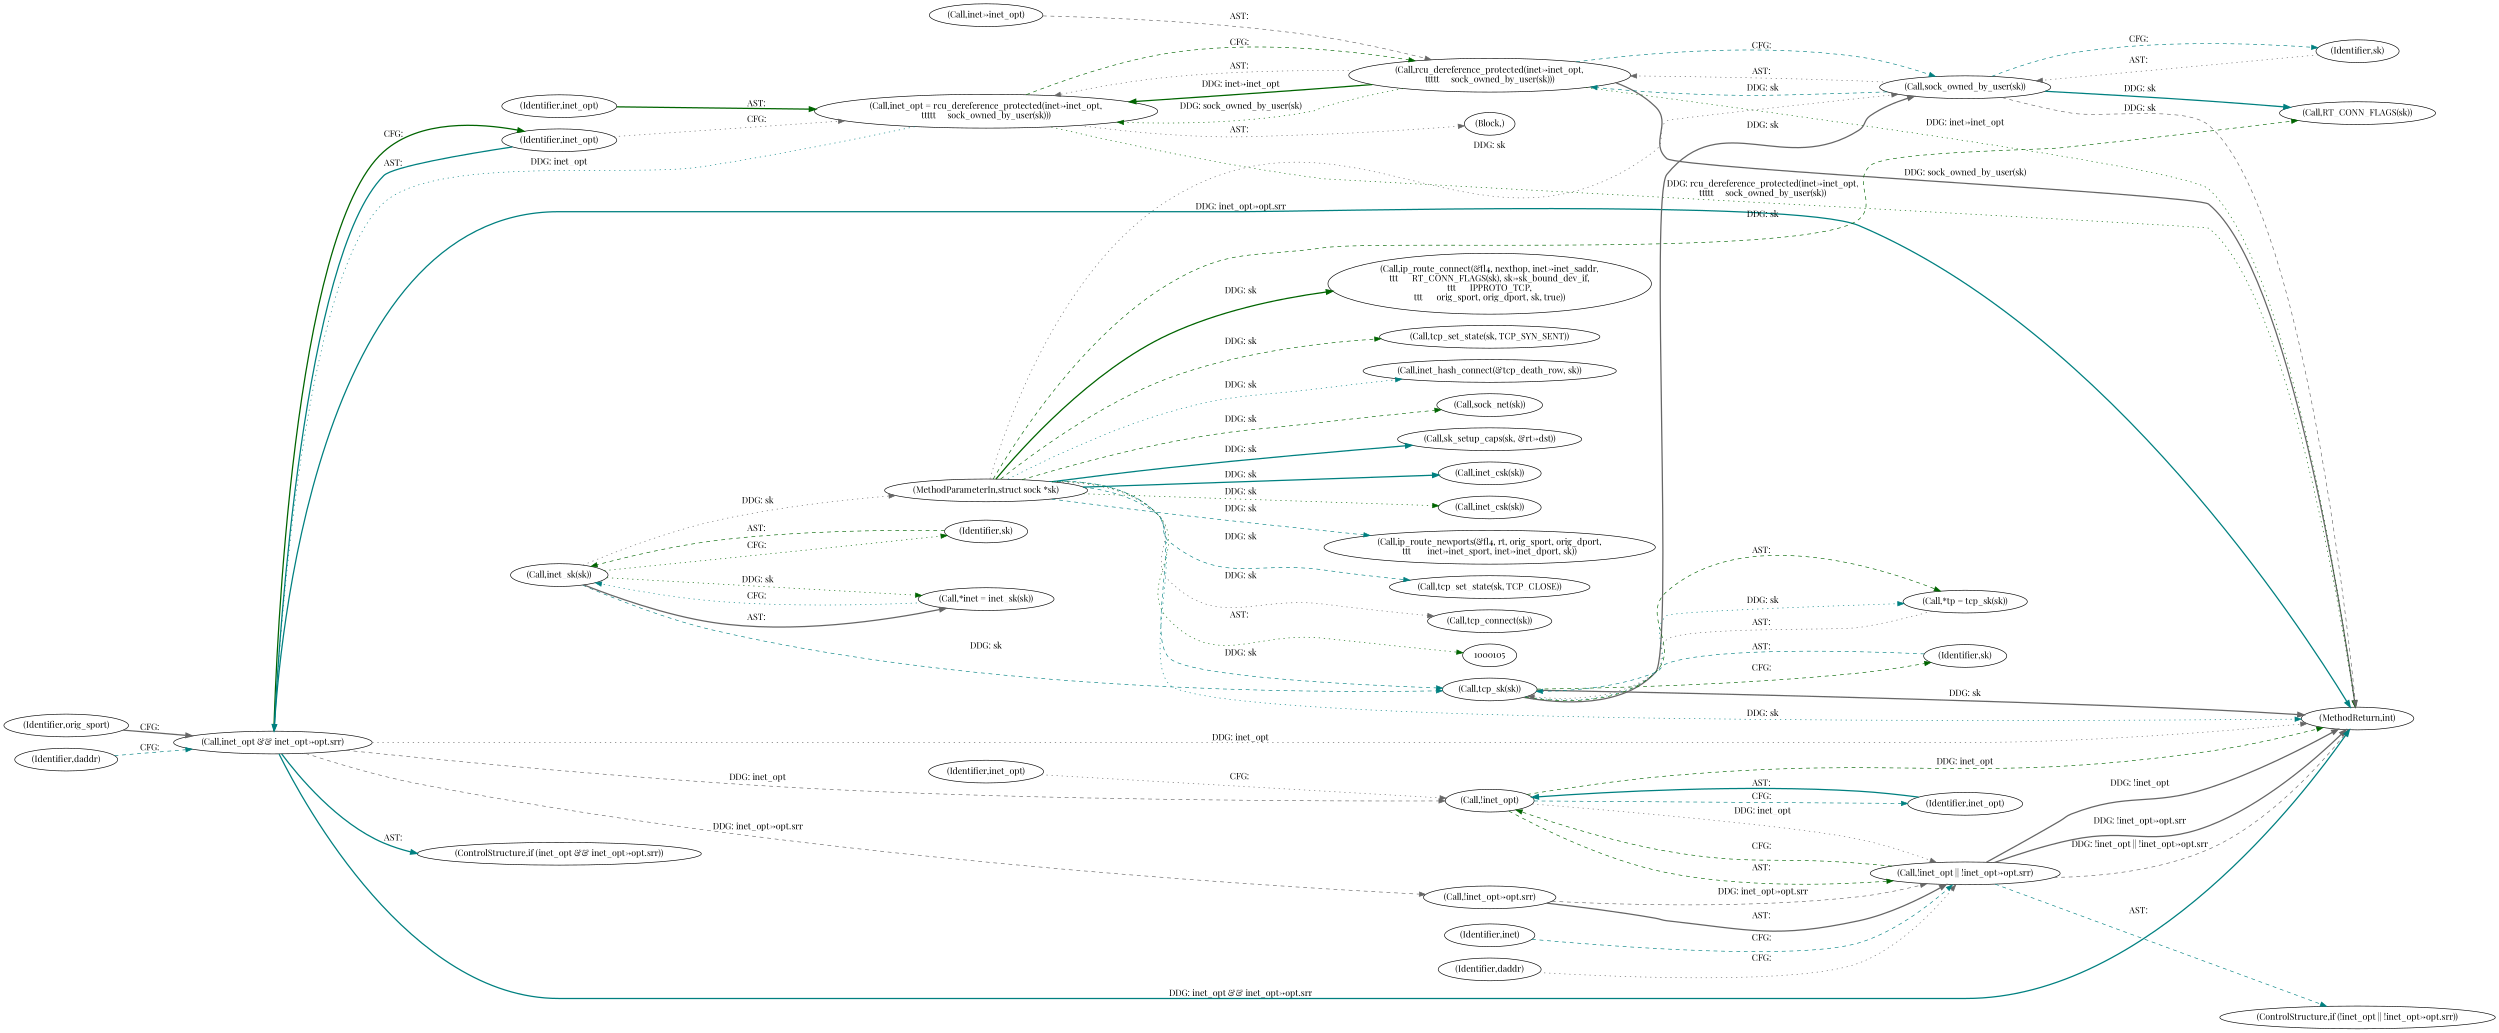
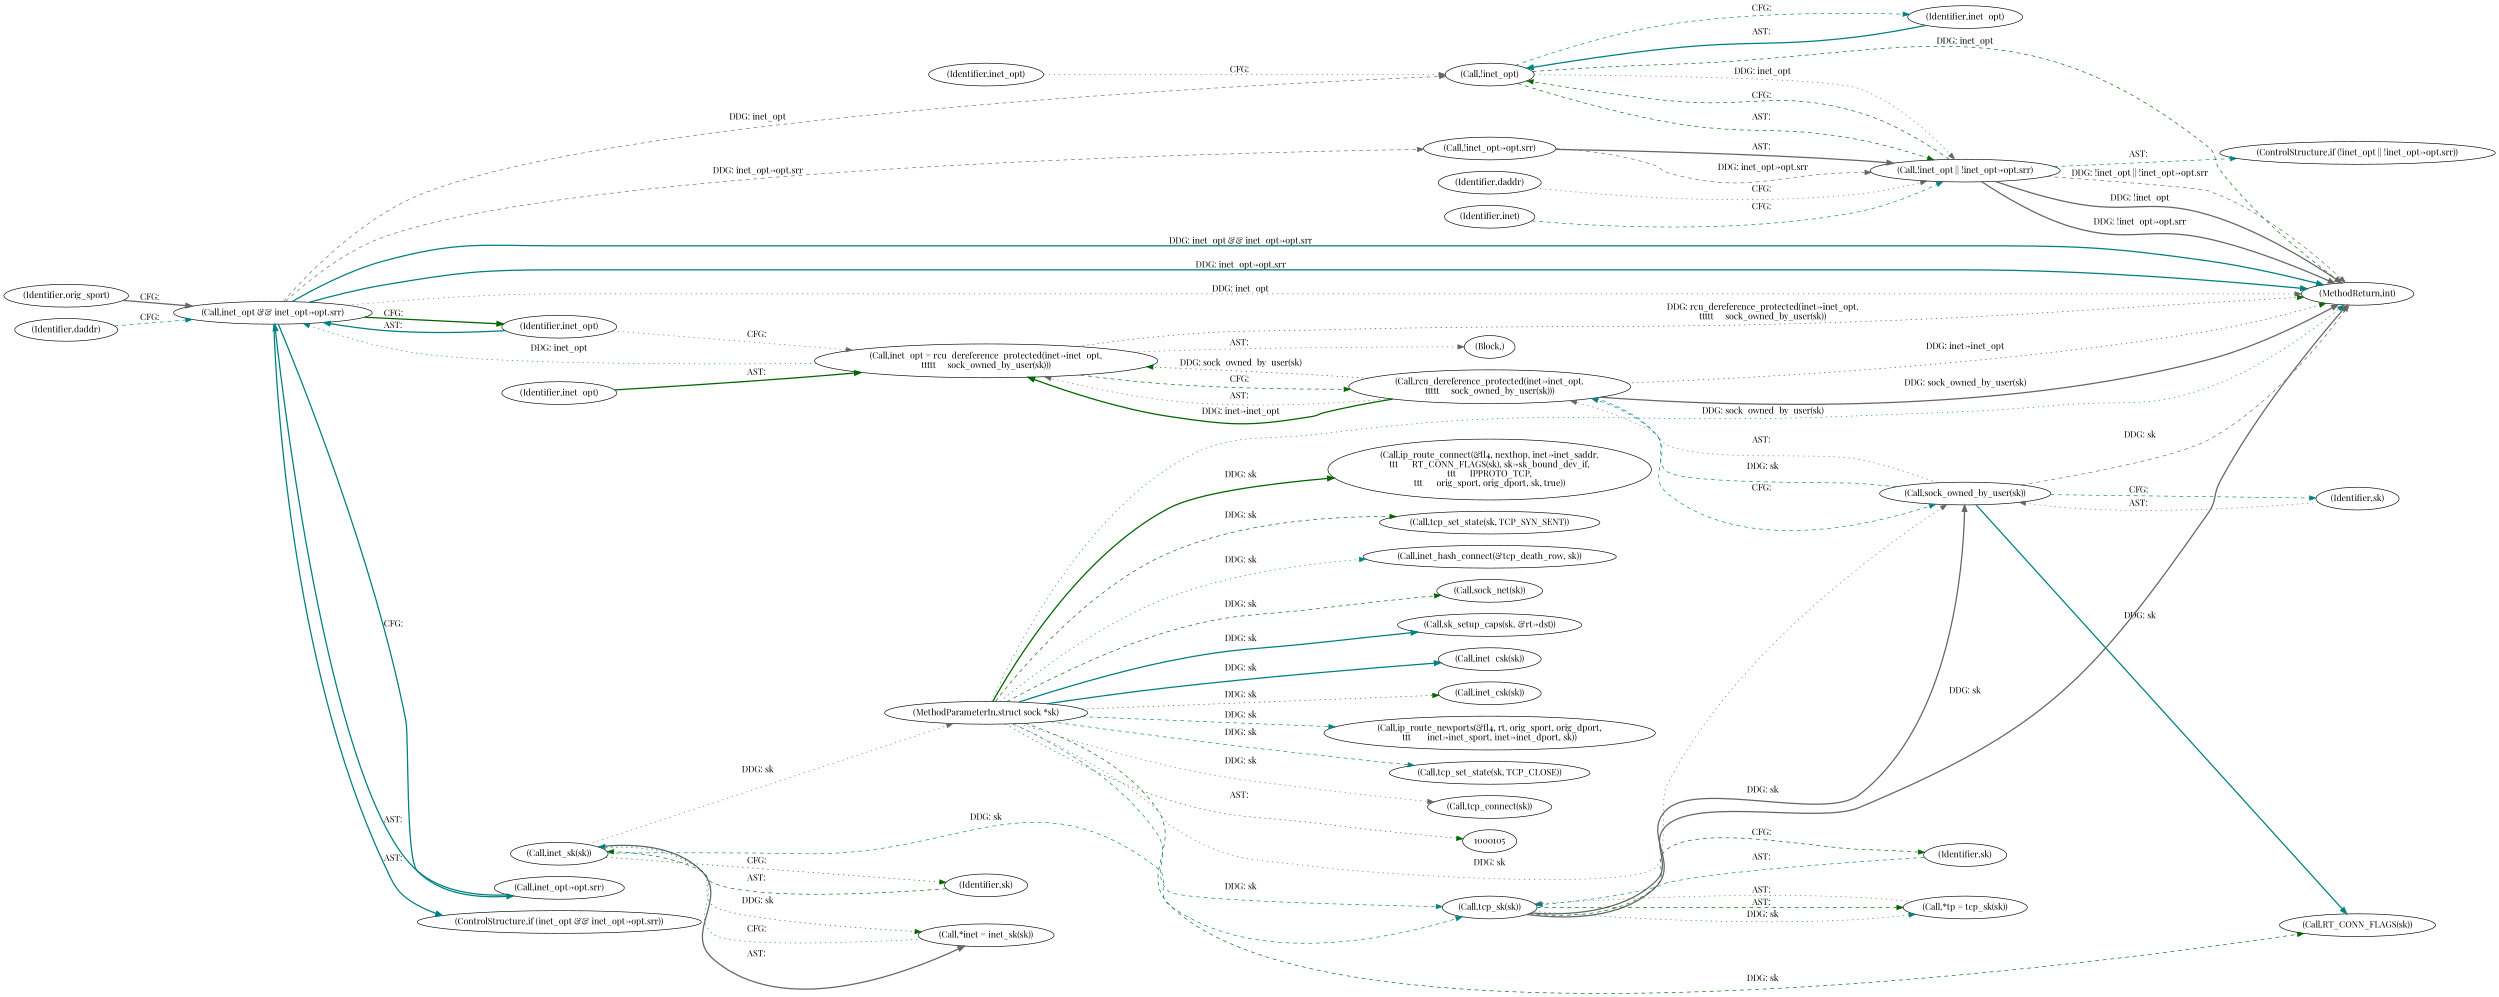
(986, 15) -> none
(1763, 714) -> (1763, 411)
none -> (559, 888)
